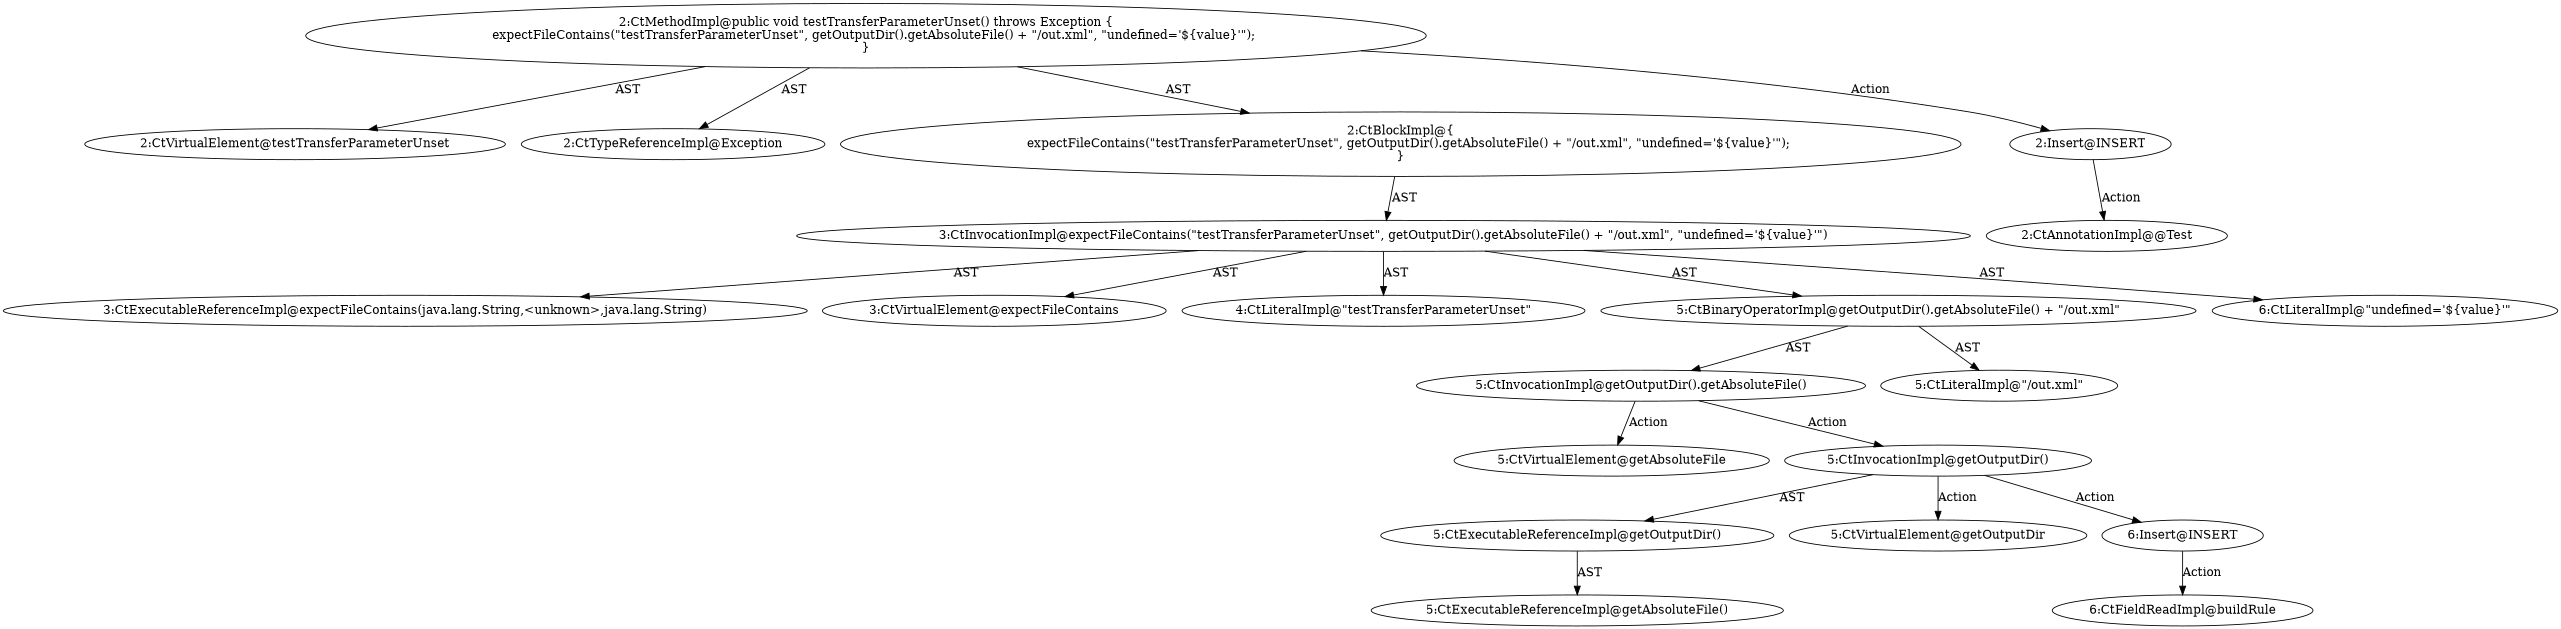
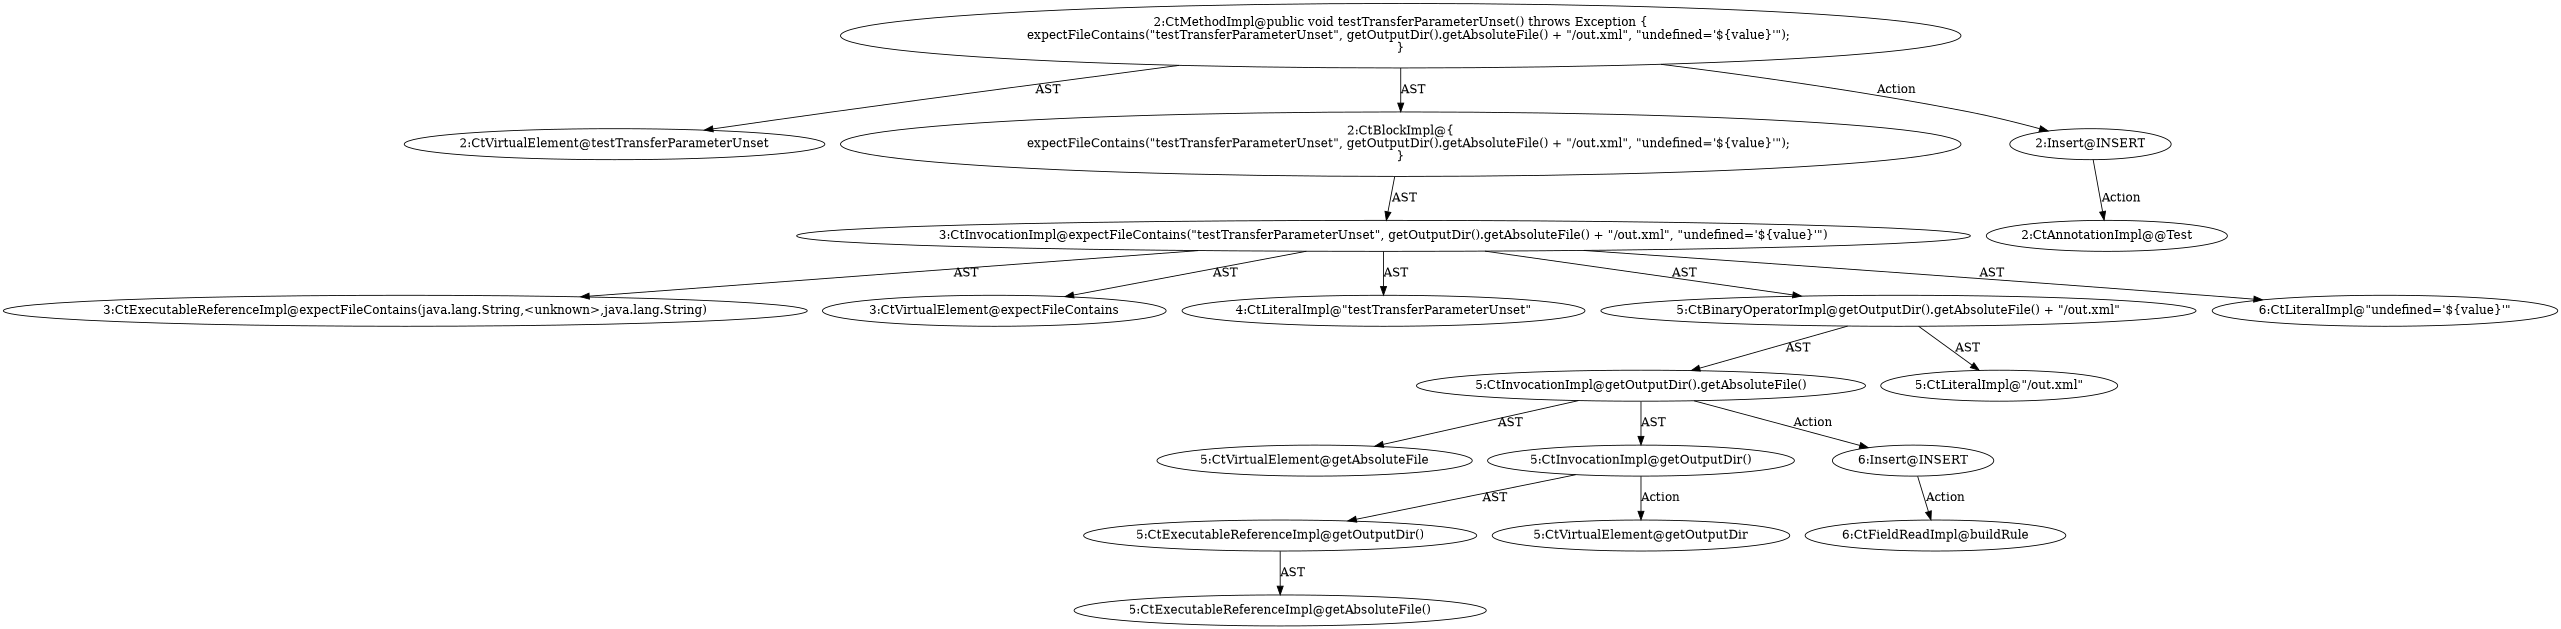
(673, 144) -> none
(1649, 423) -> (1511, 423)
(1828, 423) -> (1654, 423)
(2059, 498) -> (1777, 423)
